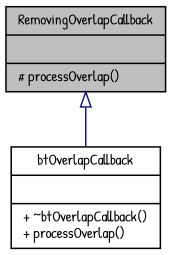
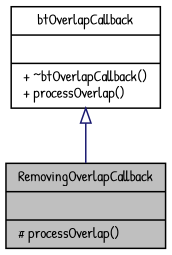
(86, 127) -> (86, 143)
